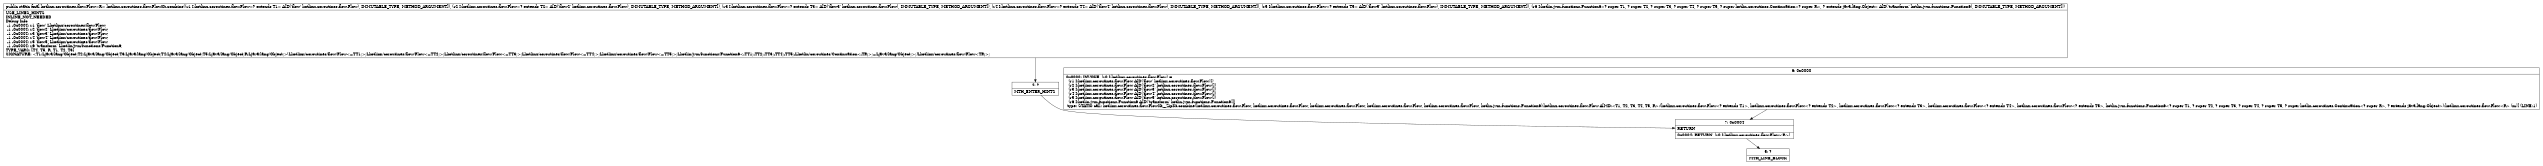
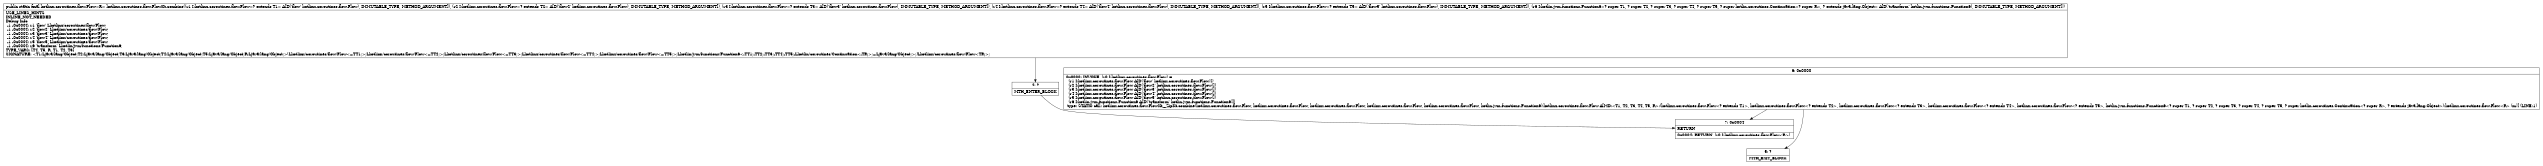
(1035, 92) -> (1035, 92)
(1752, 143) -> (1800, 131)
(1768, 158) -> (1768, 158)
